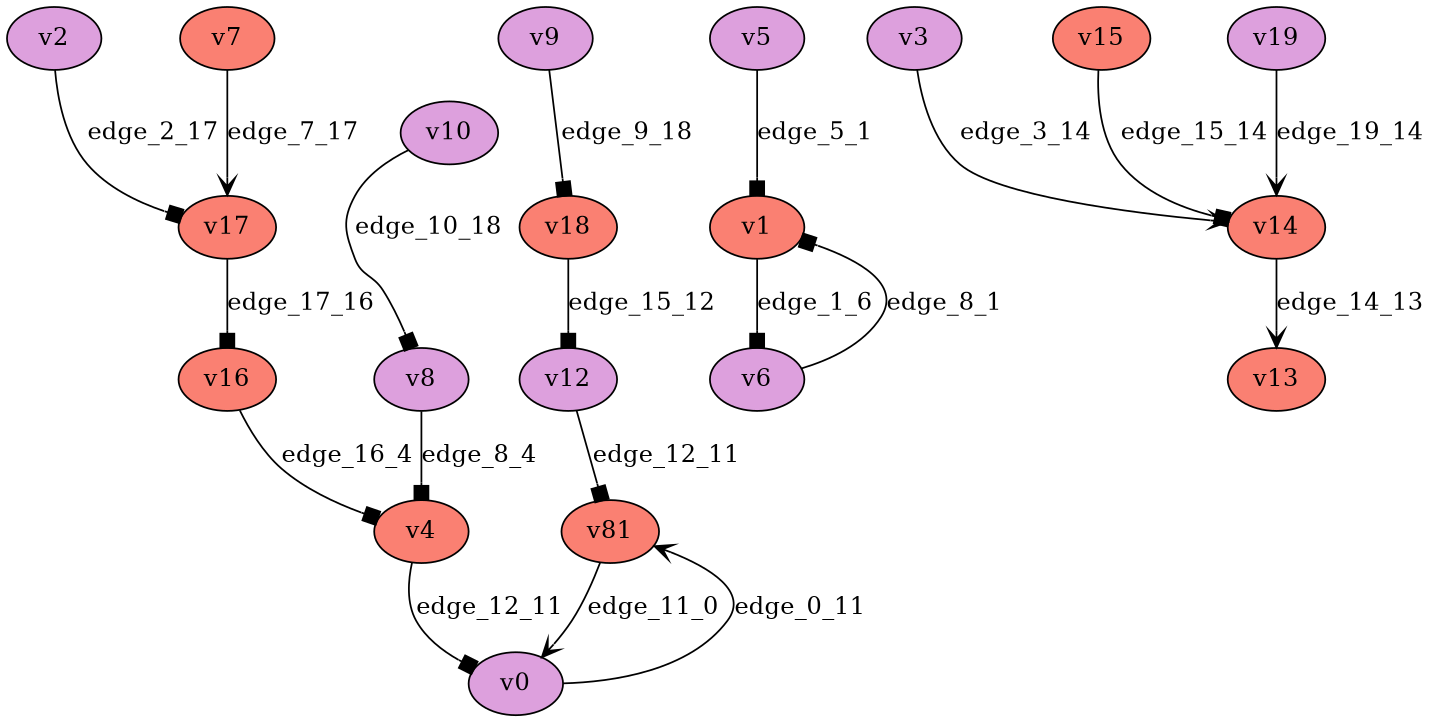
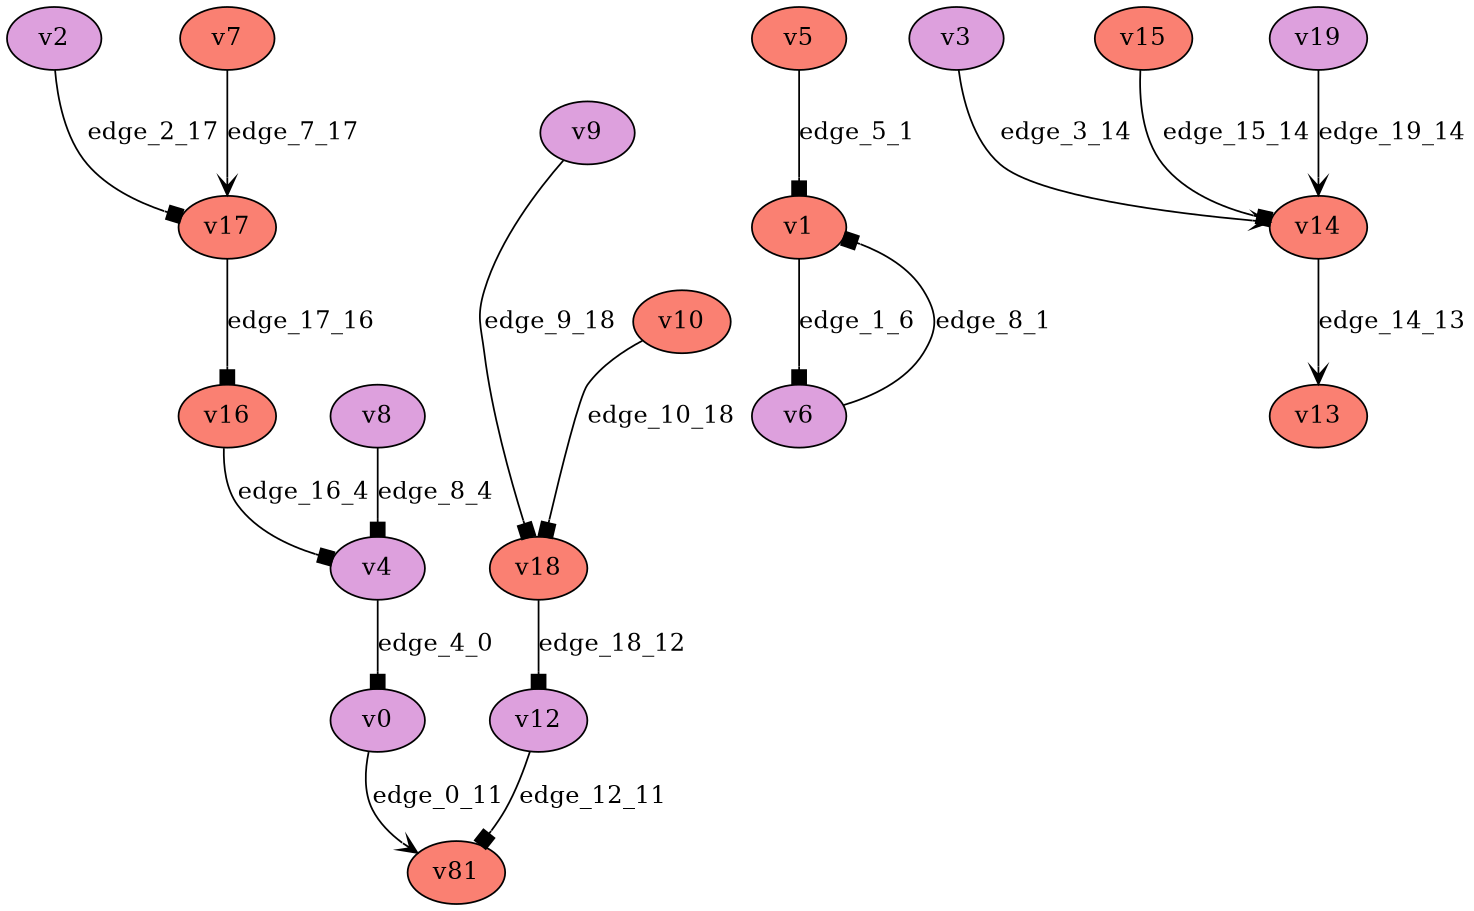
(757, 38) -> (799, 38)
(449, 133) -> (682, 322)
(348, 236) -> (576, 417)
(643, 303) -> (613, 644)
(421, 532) -> (378, 568)
(581, 606) -> none
(490, 608) -> (436, 644)
